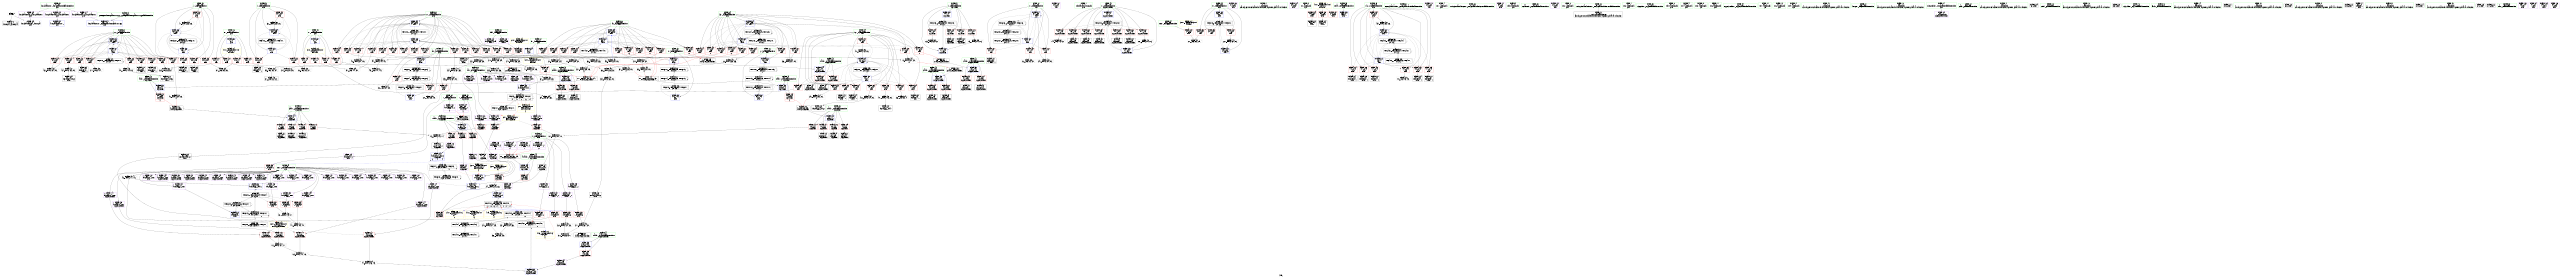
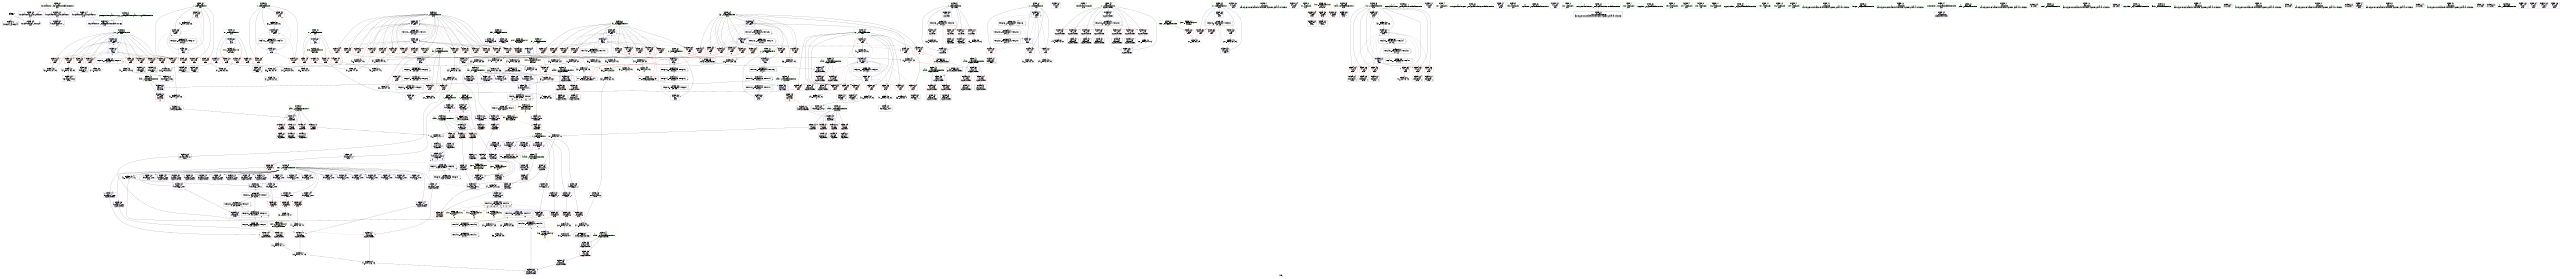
(416, 179) -> (416, 179)
